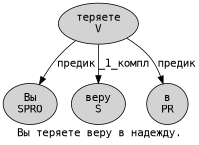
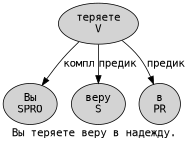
(76, 64) -> (79, 64)
(124, 64) -> (118, 64)
